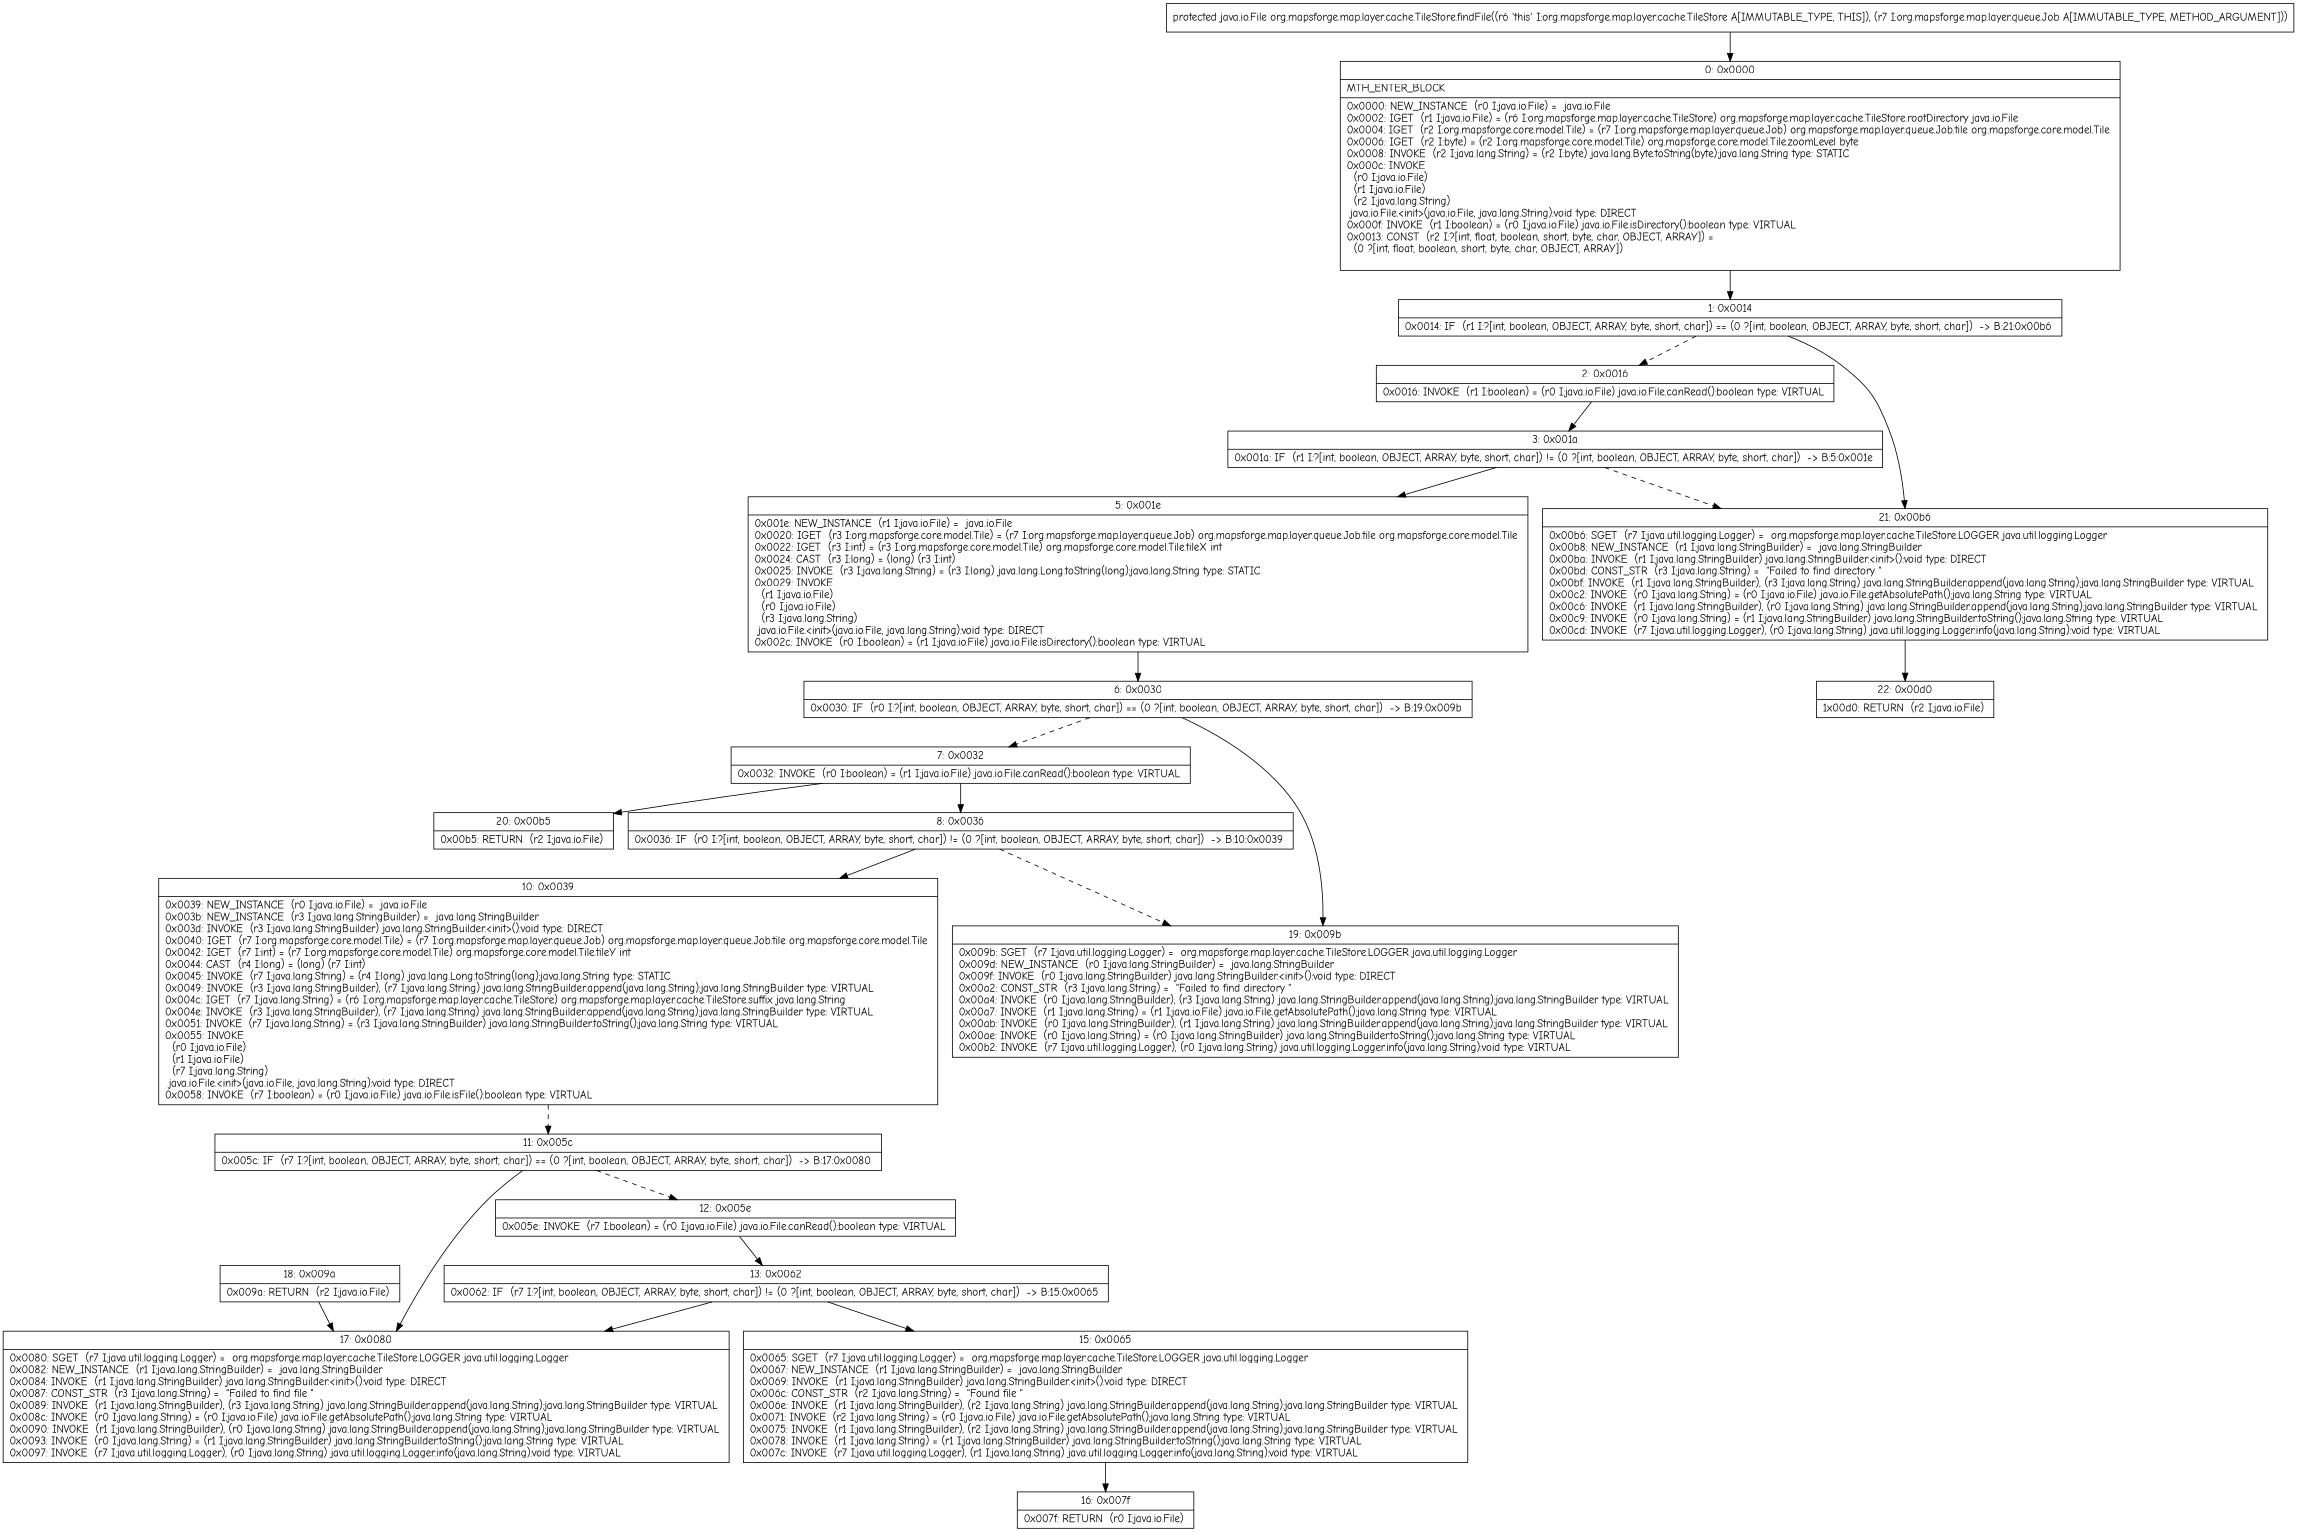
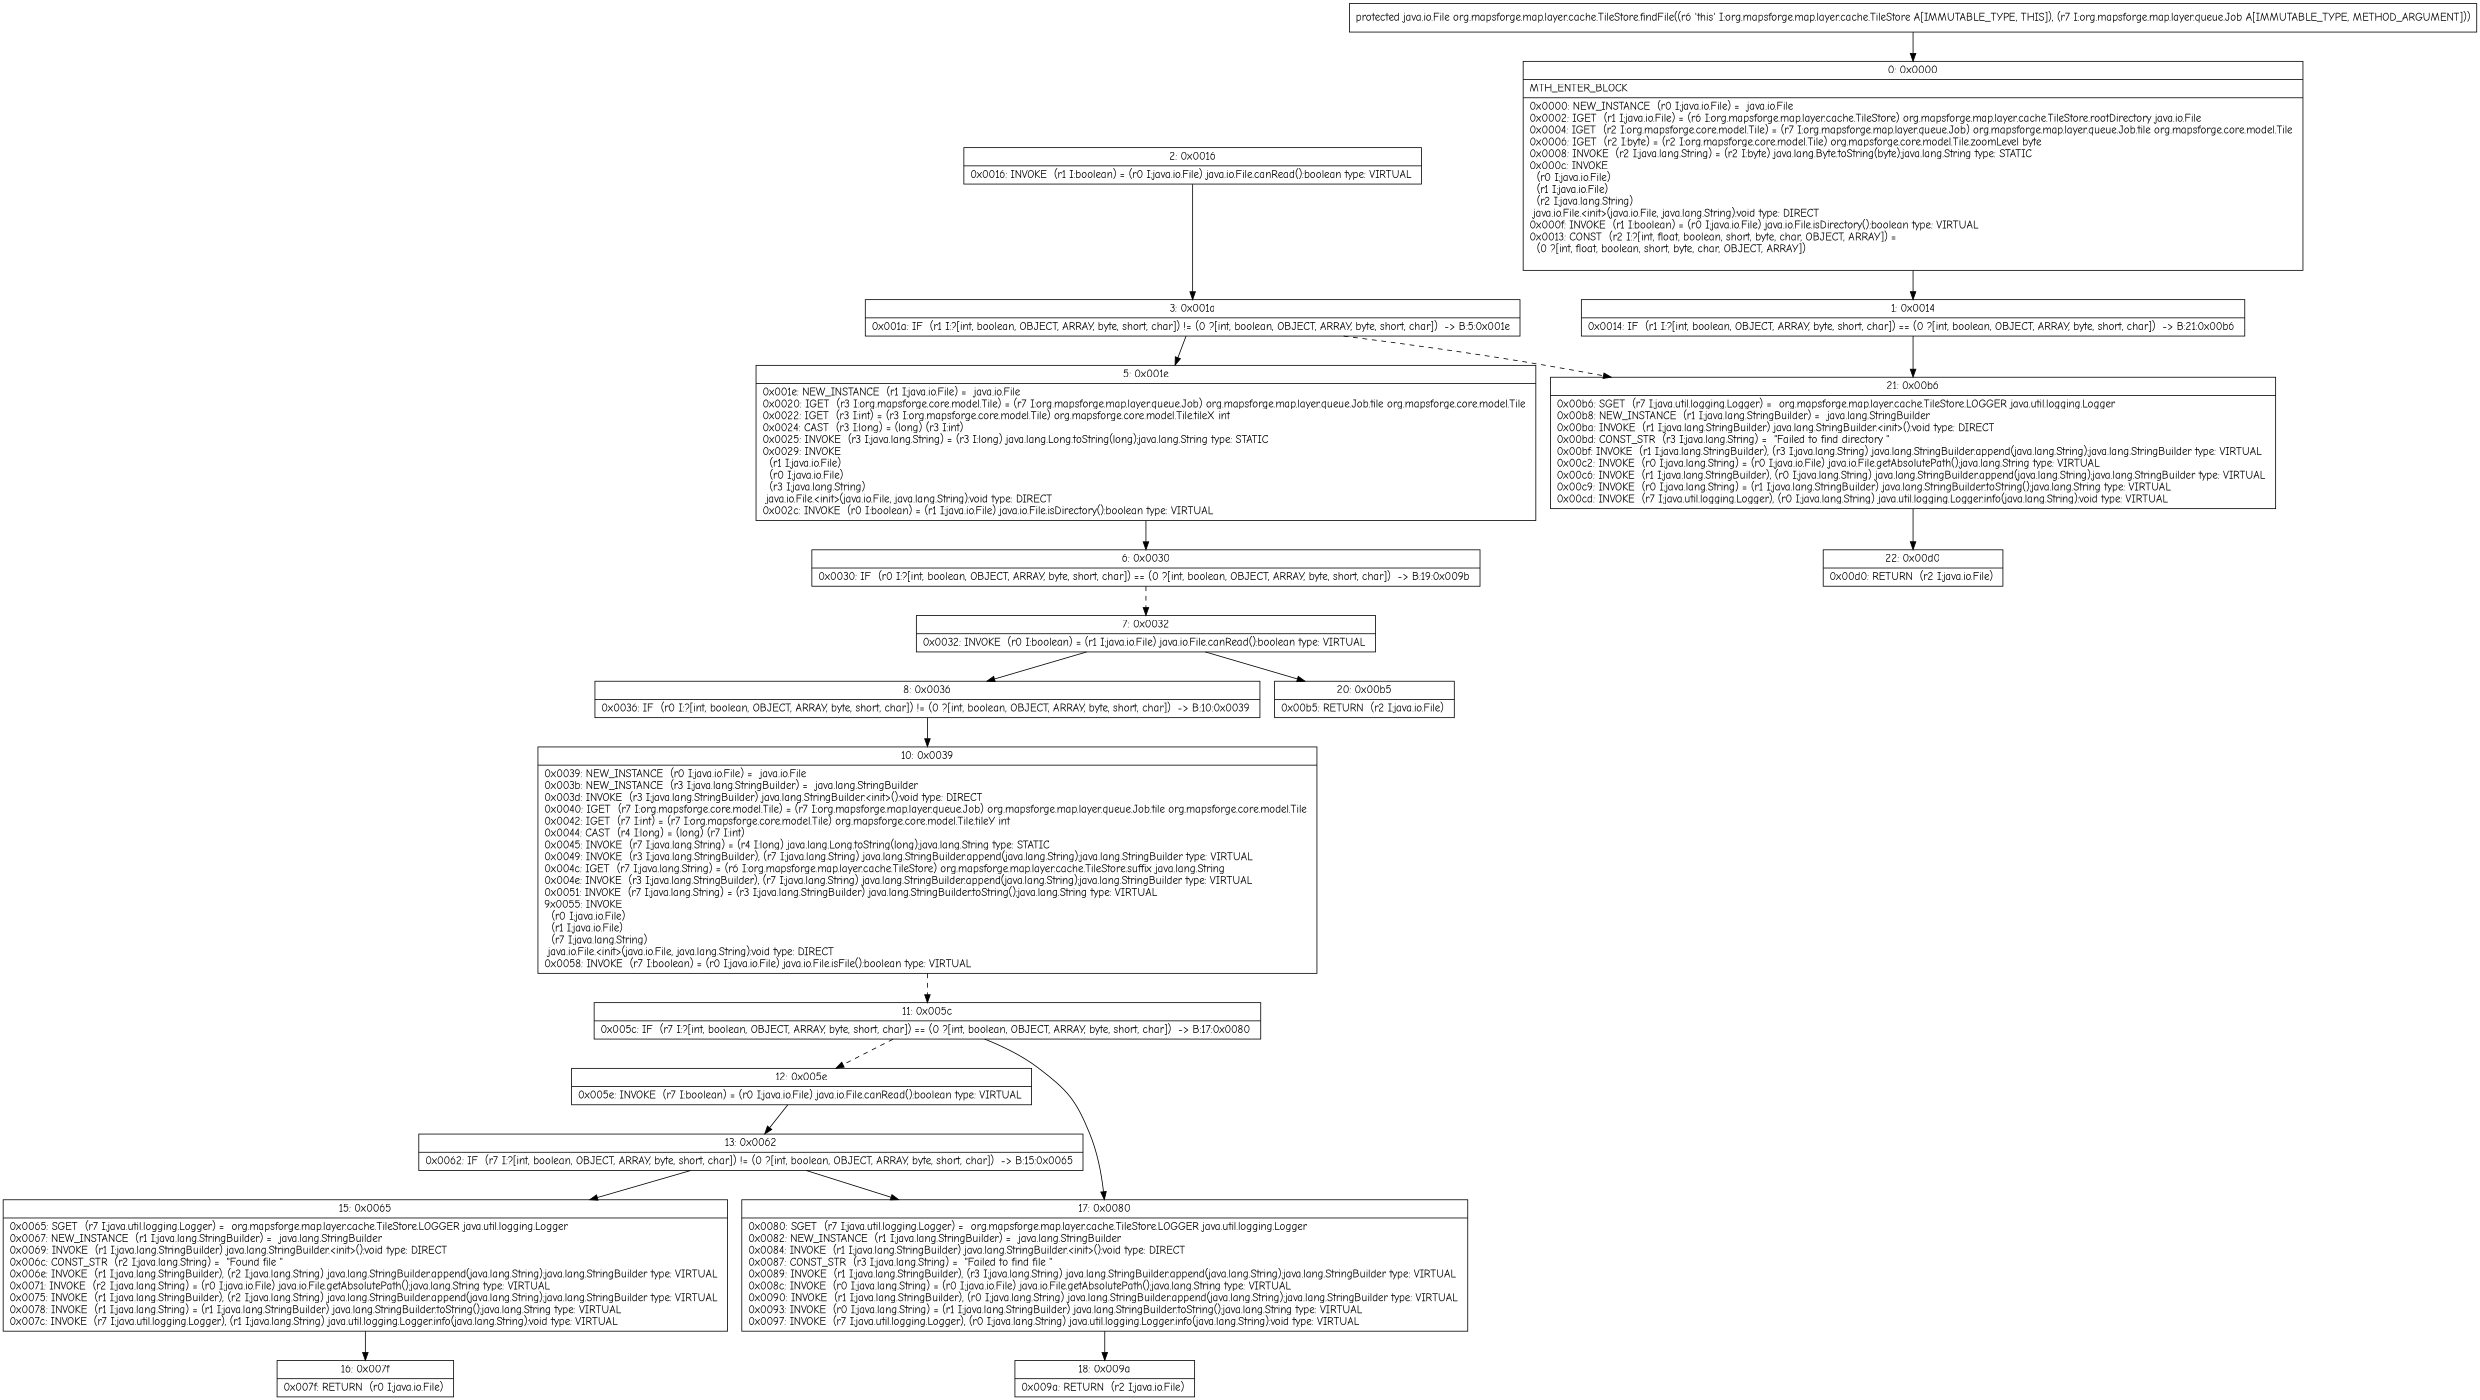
(1671, 349) -> none
(1905, 708) -> (1913, 577)
(1315, 992) -> none
(208, 1036) -> (587, 904)
(324, 1313) -> (1105, 1342)
